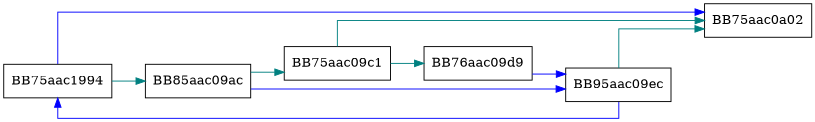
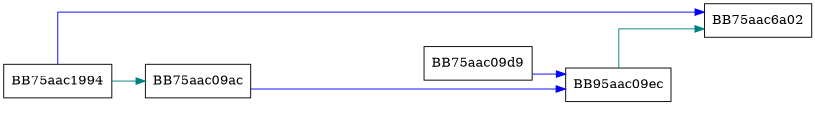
(758, 21) -> (758, 21)
(337, 63) -> none
(478, 63) -> (478, 63)
(198, 81) -> (198, 81)
(341, 118) -> none
